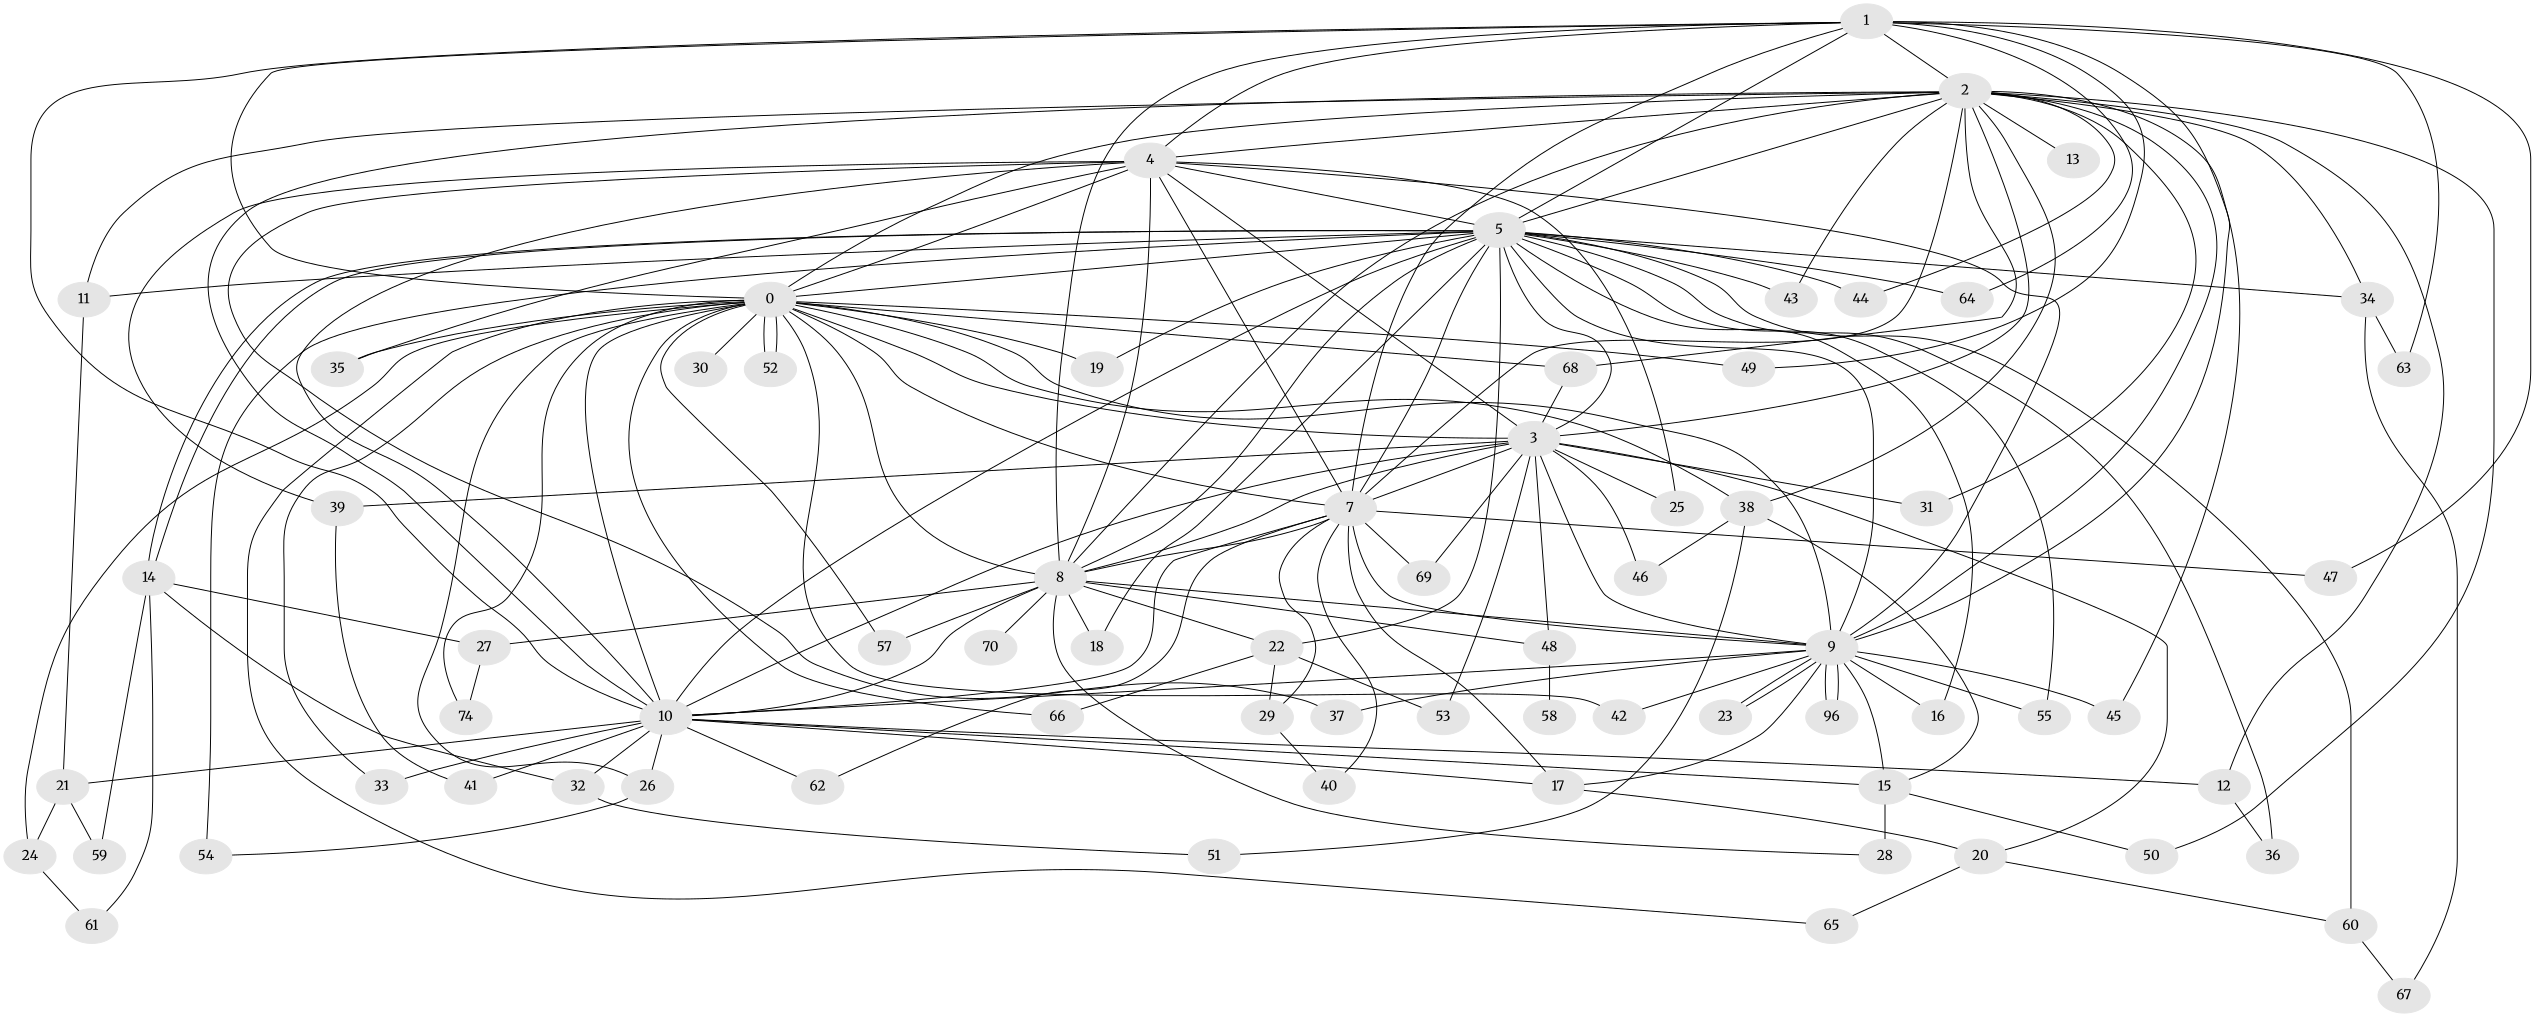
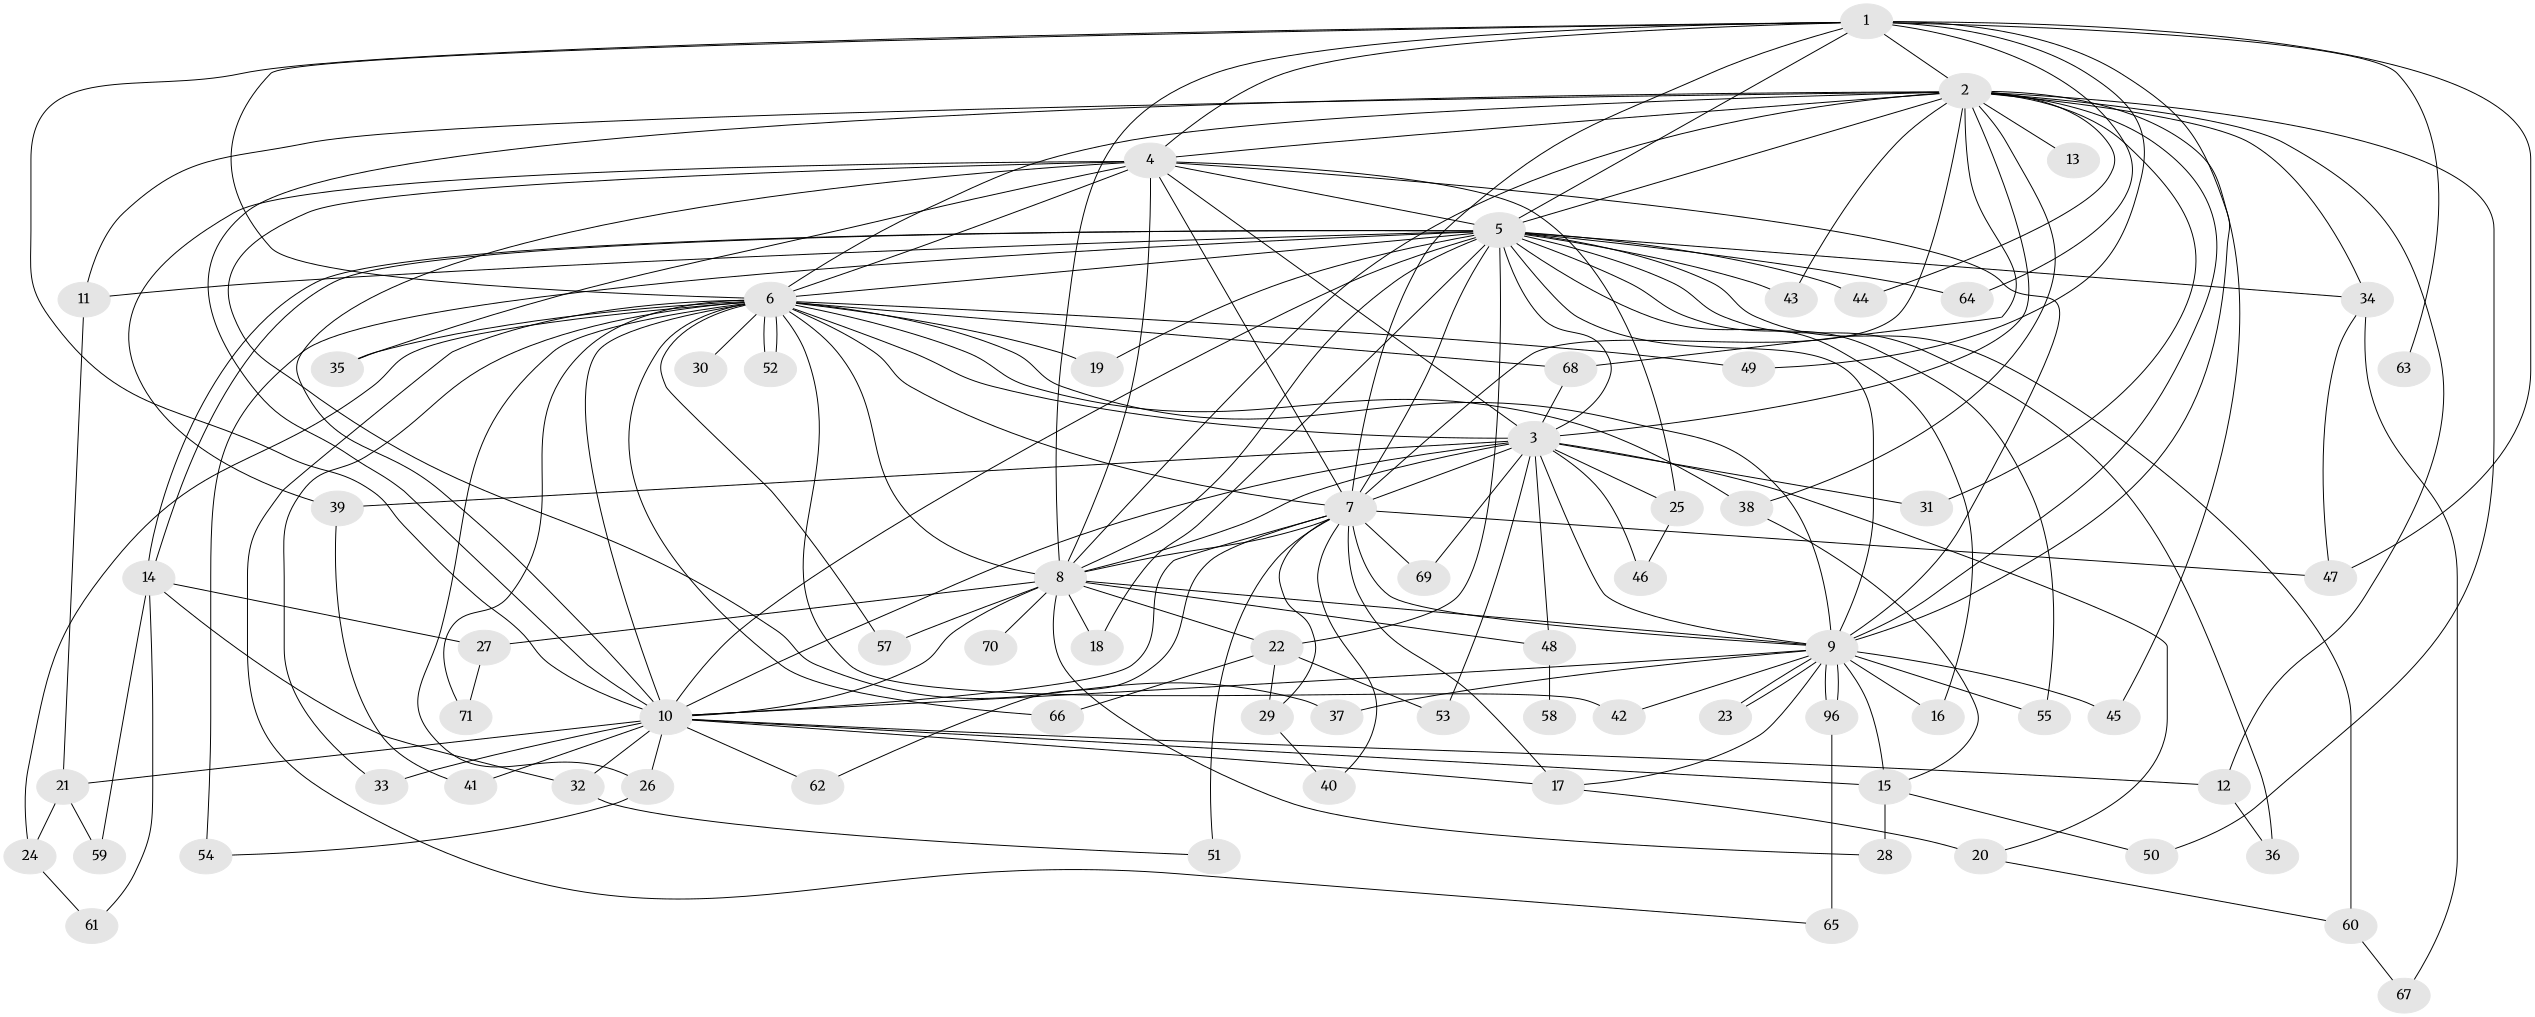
(770, 300) -> (770, 300)
(2386, 334) -> (2324, 435)
(1693, 543) -> (1659, 543)
(466, 717) -> (466, 717)
(1579, 810) -> (1229, 651)
(1906, 891) -> (1832, 813)
